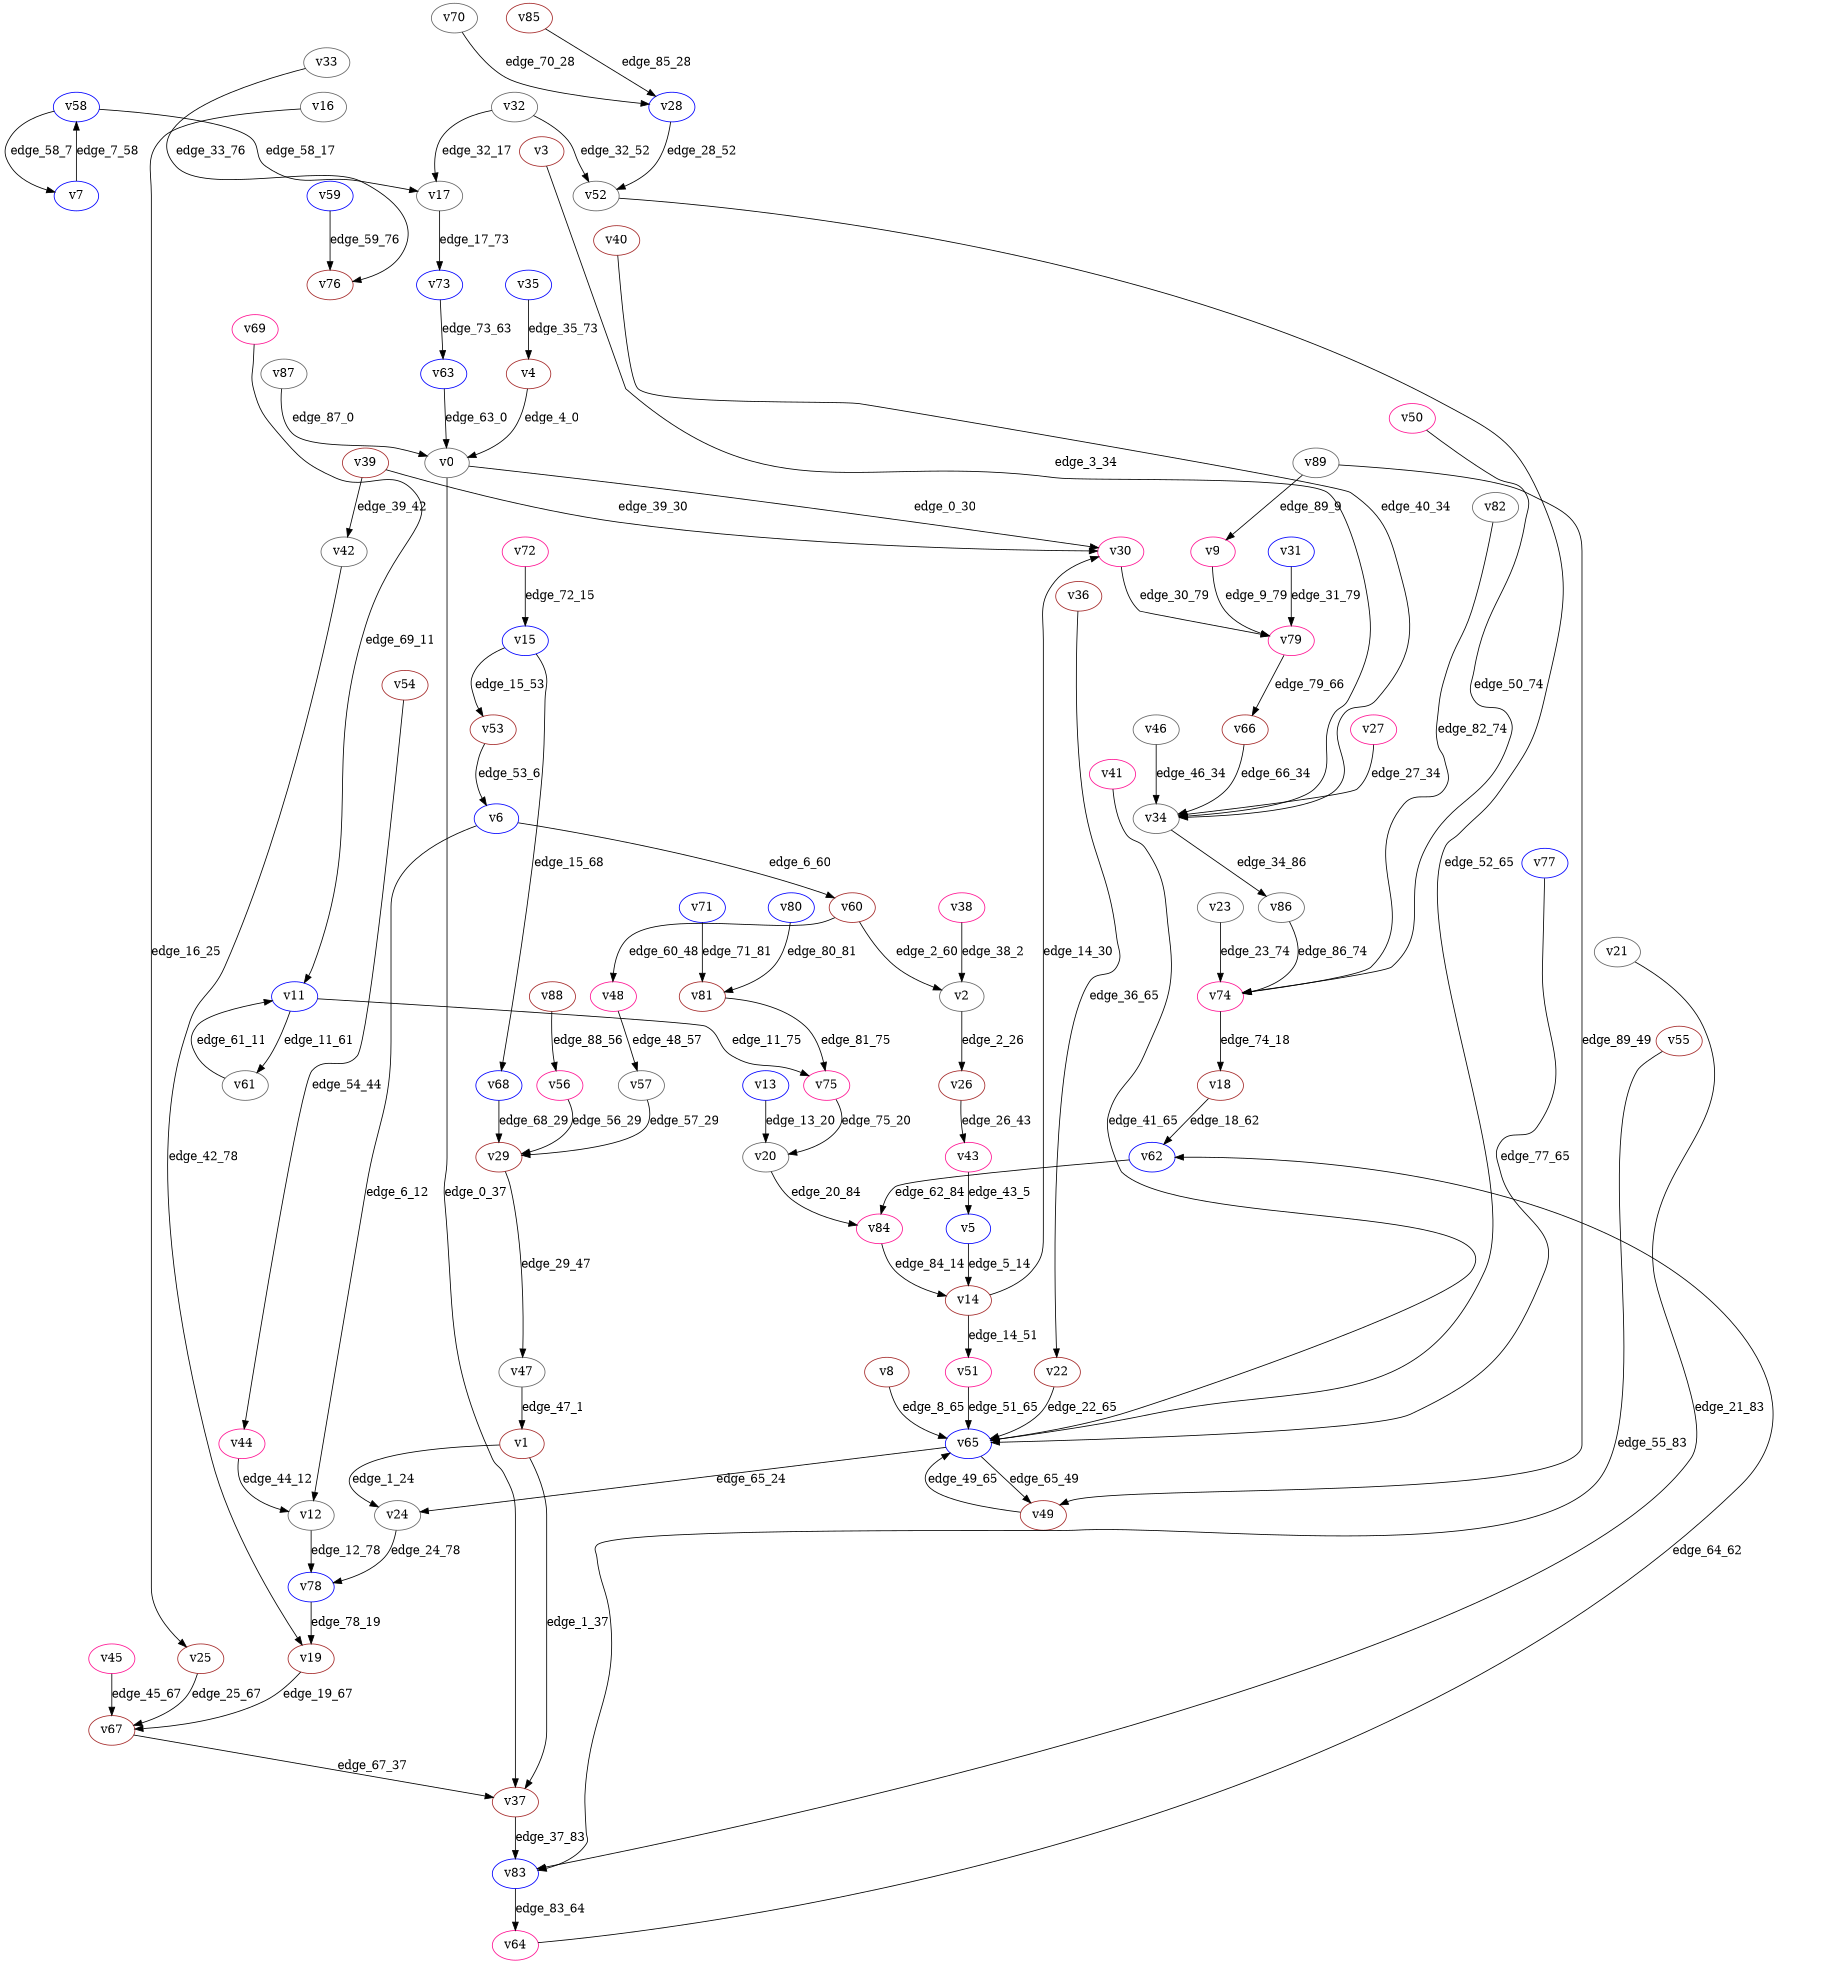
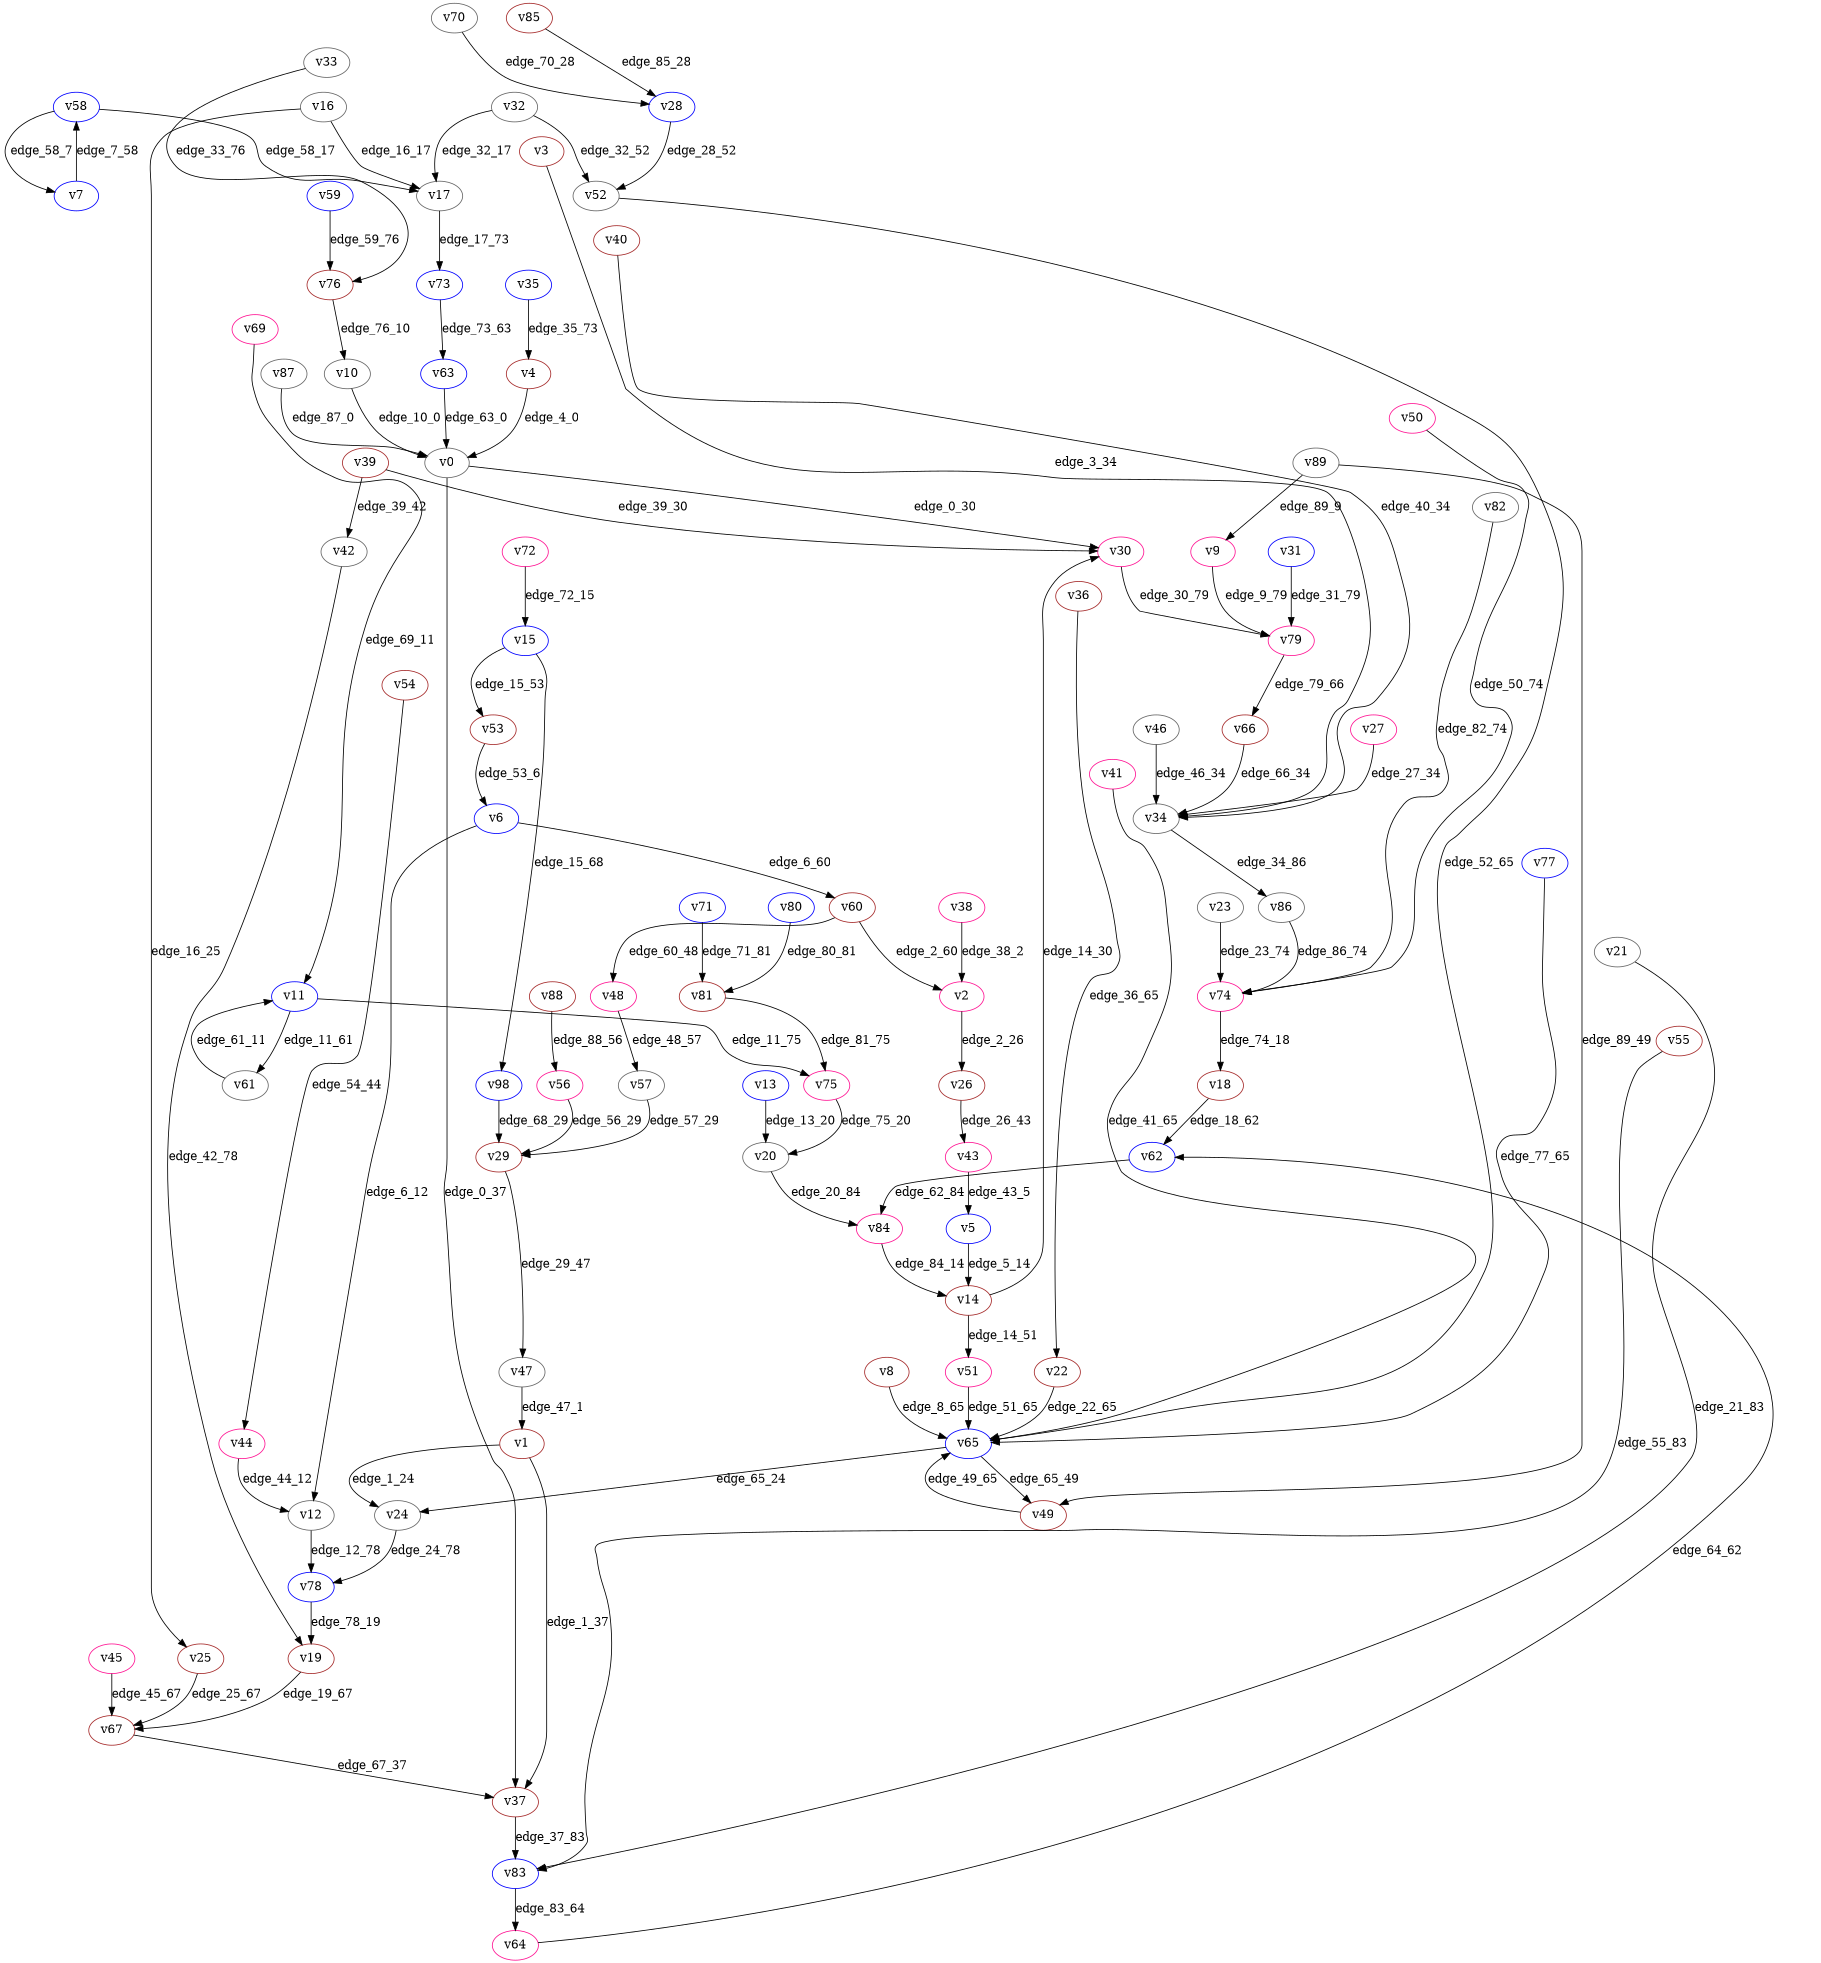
none -> (361, 166)
none -> (347, 374)
(962, 997) -> (962, 997)
(499, 1086) -> (499, 1086)
